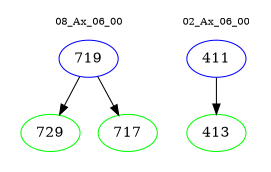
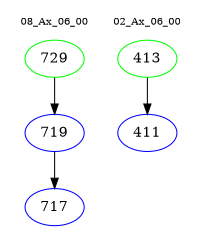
(72, 91) -> (55, 91)
(216, 91) -> (147, 91)
(128, 133) -> (55, 207)
